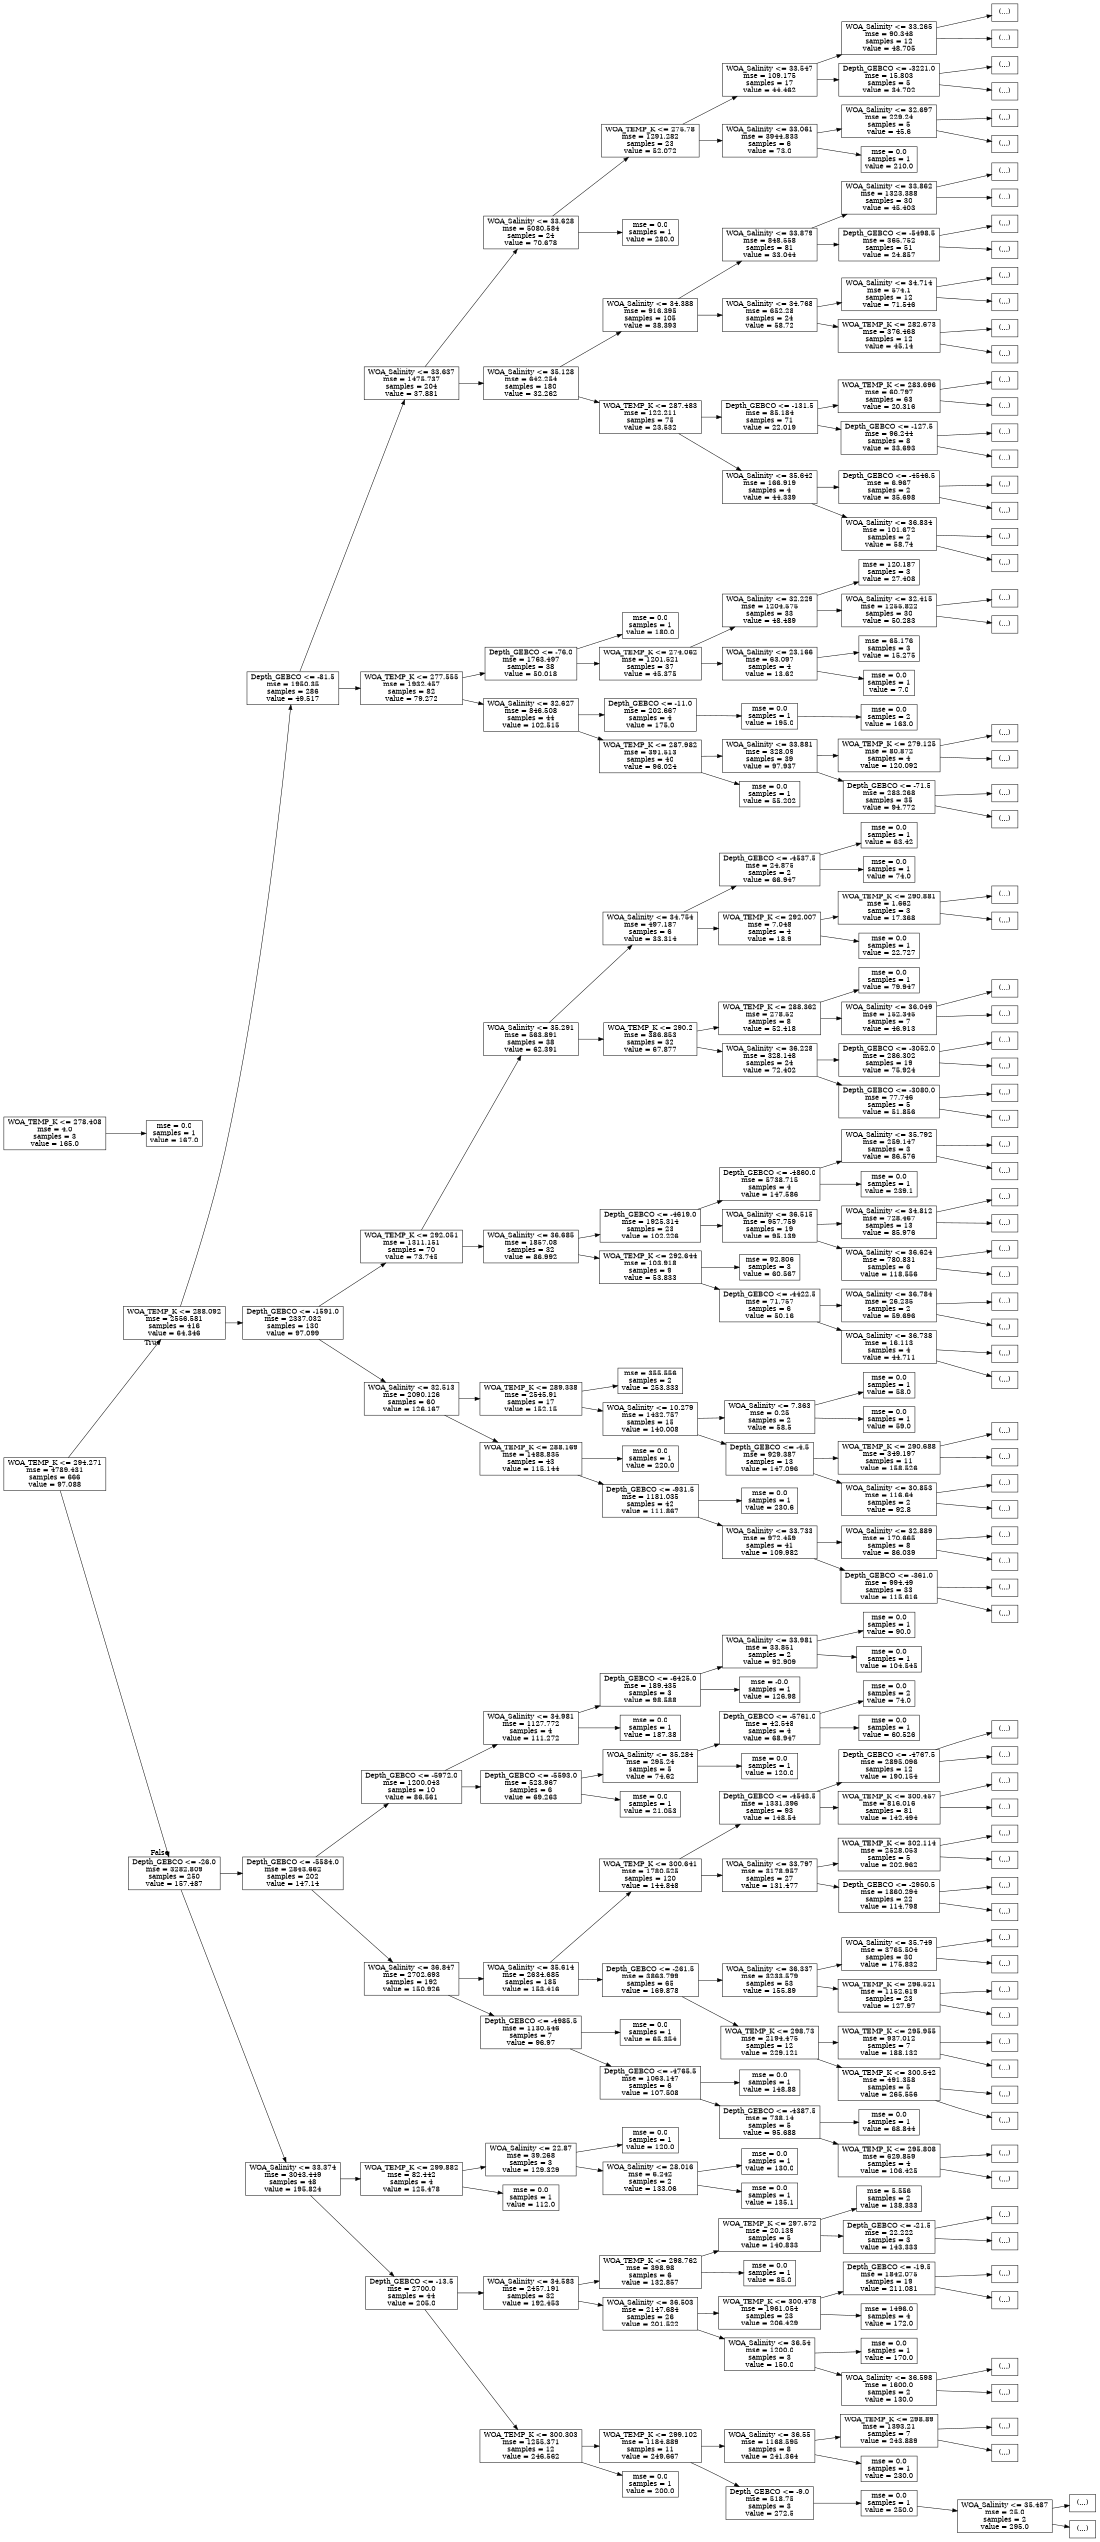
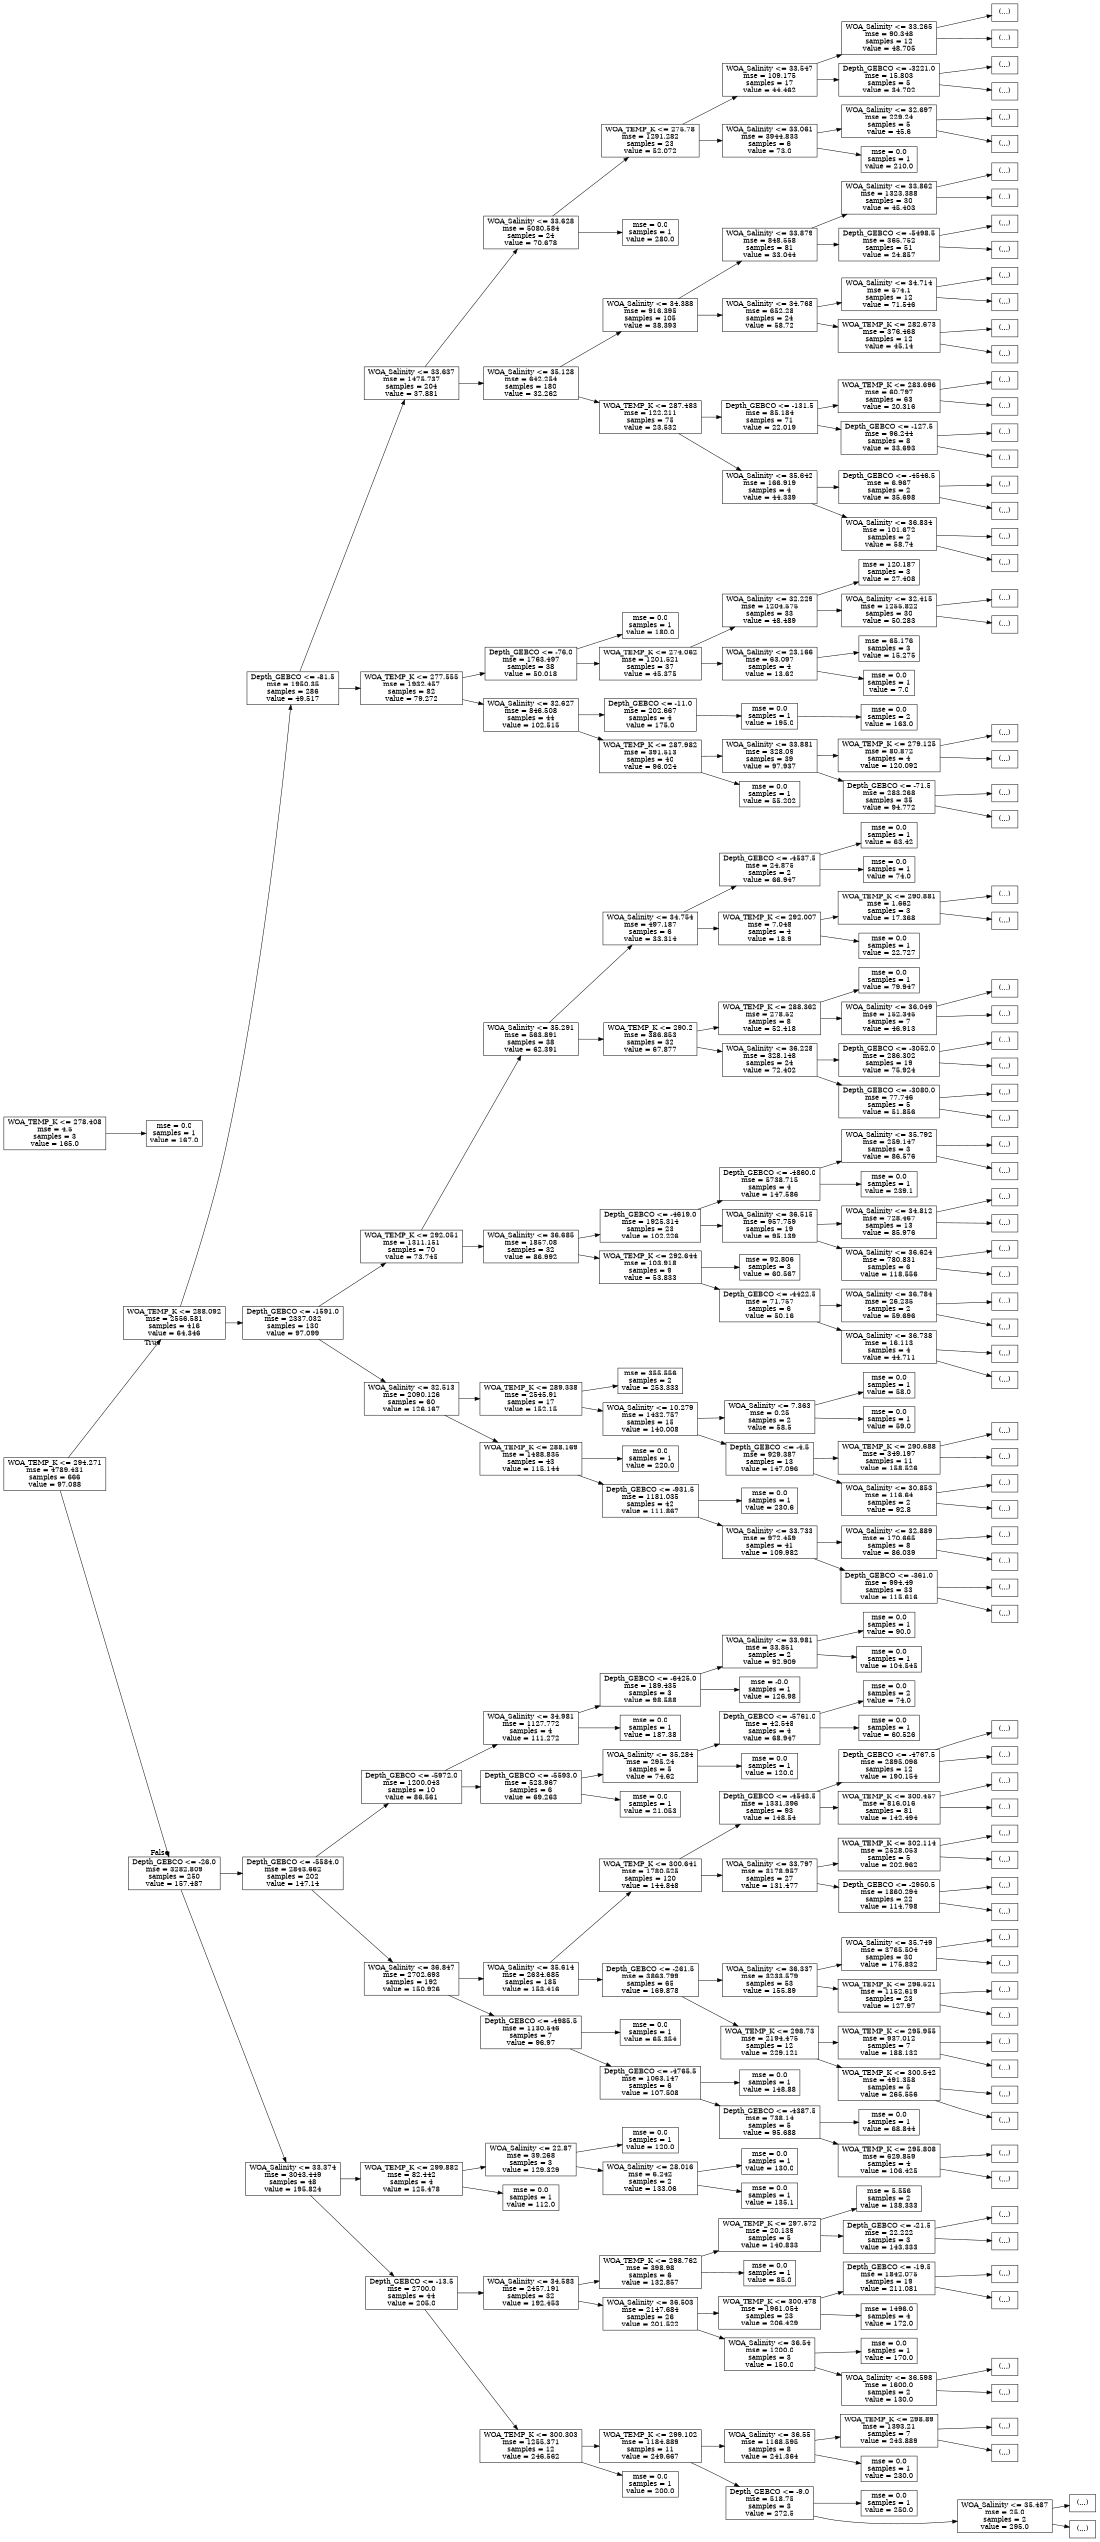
(55, 1133) -> (55, 1133)
(935, 2508) -> (883, 2524)
